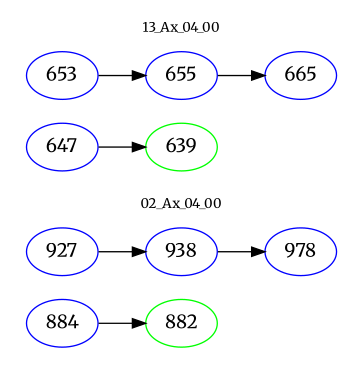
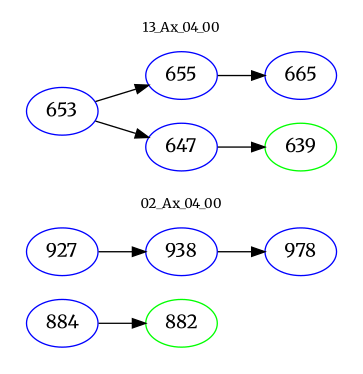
none -> (116, 127)
